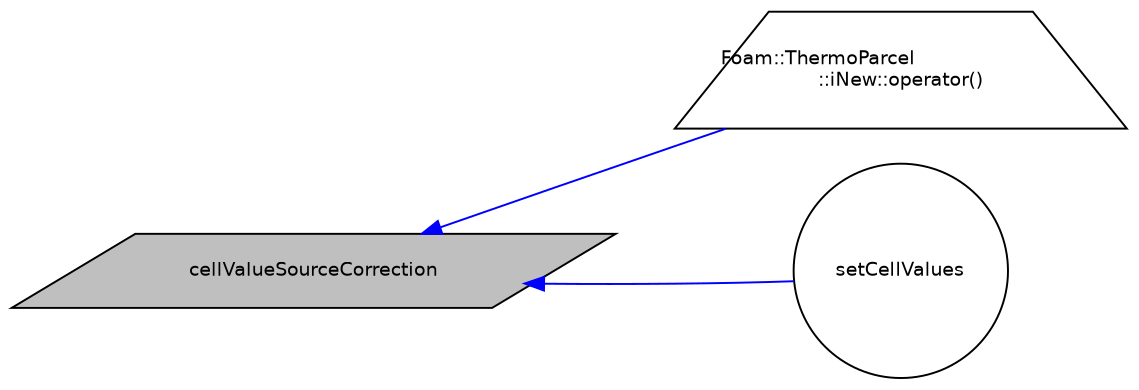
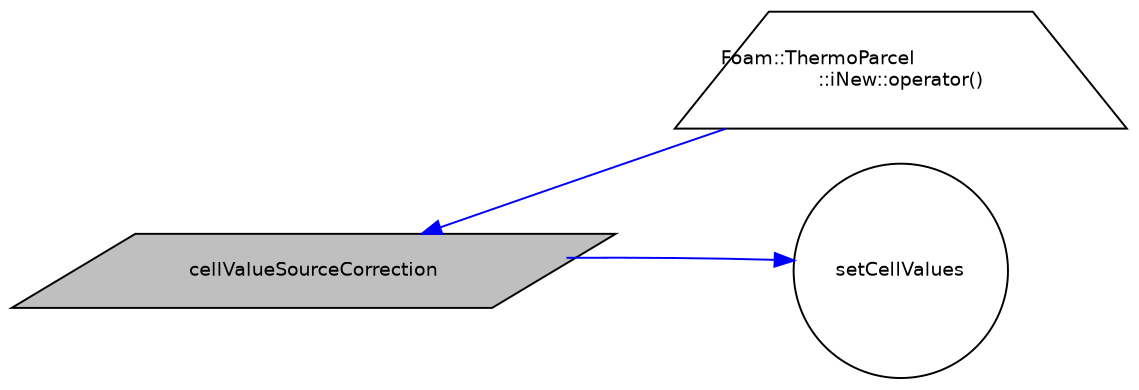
(669, 284) -> (670, 258)
